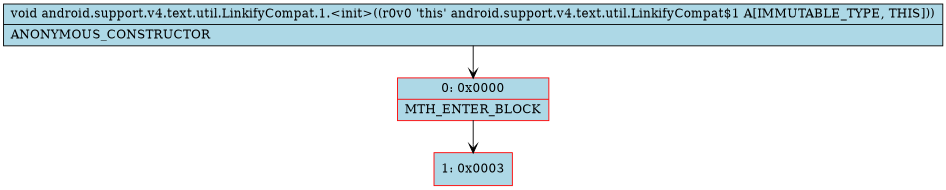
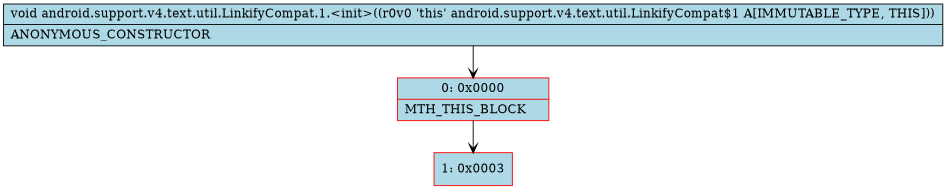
(473, 110) -> (466, 110)
